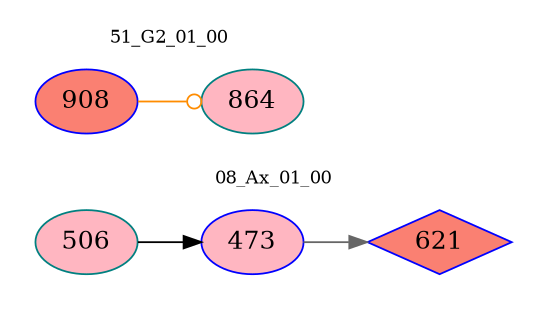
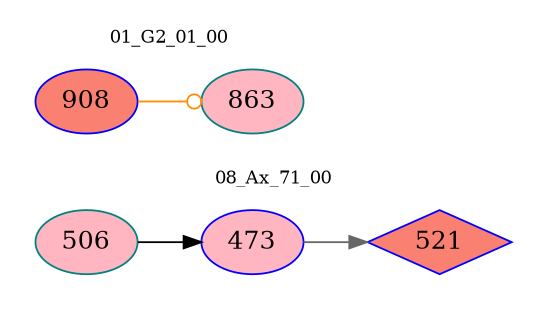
(169, 38) -> (169, 38)
(252, 101) -> (252, 101)
(274, 179) -> (274, 179)
(440, 242) -> (440, 242)
